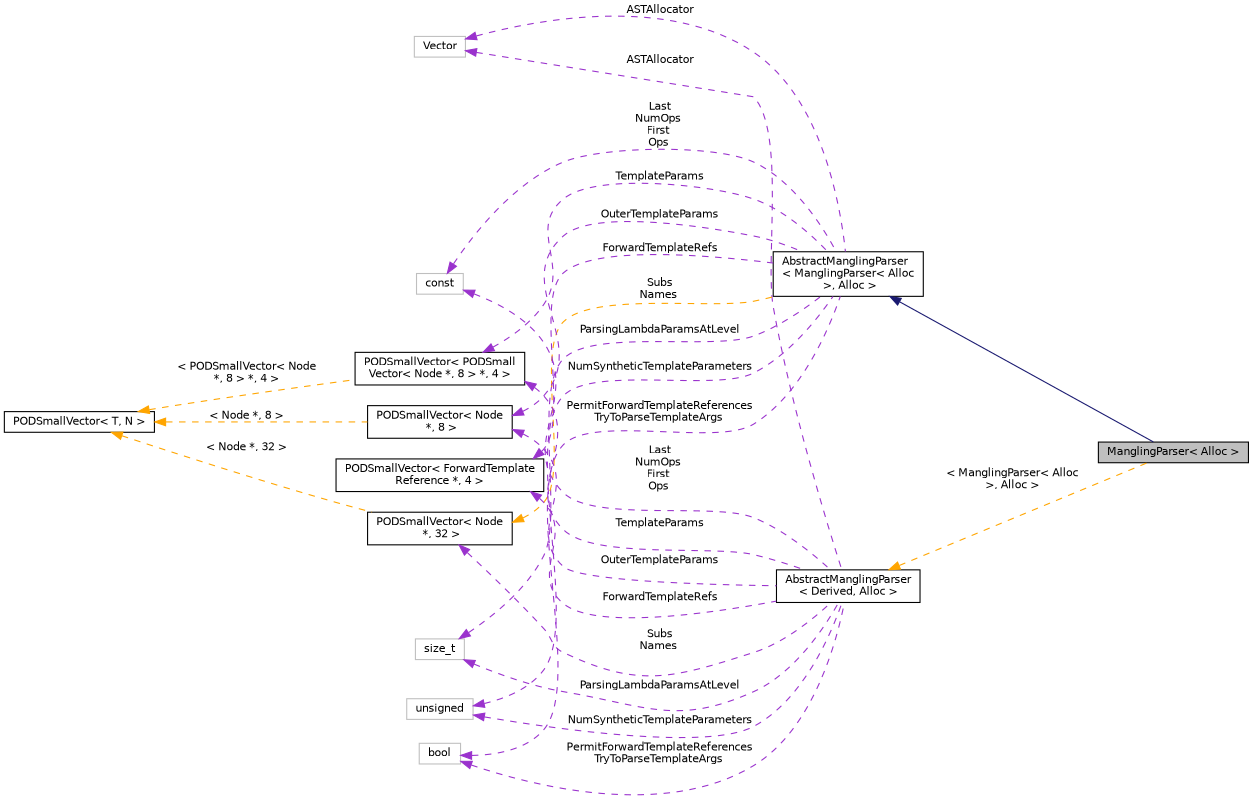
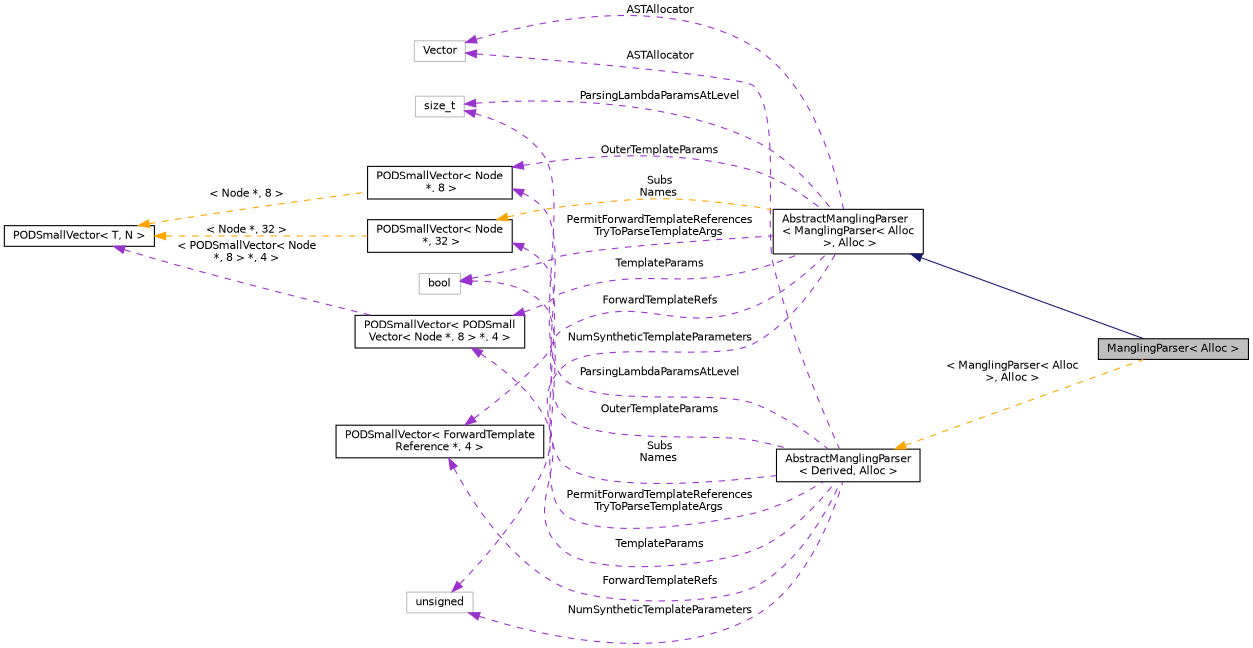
(440, 284) -> none
(252, 394) -> (247, 284)
